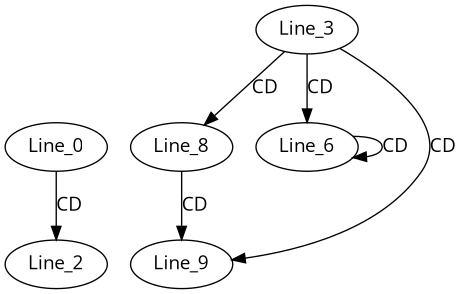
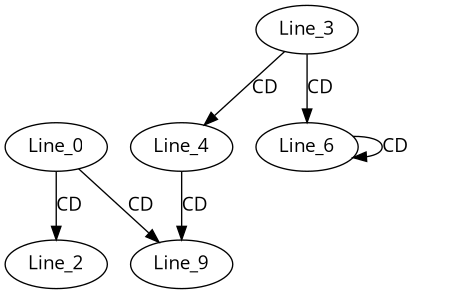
(182, 147) -> (182, 147)
(410, 186) -> (114, 201)
